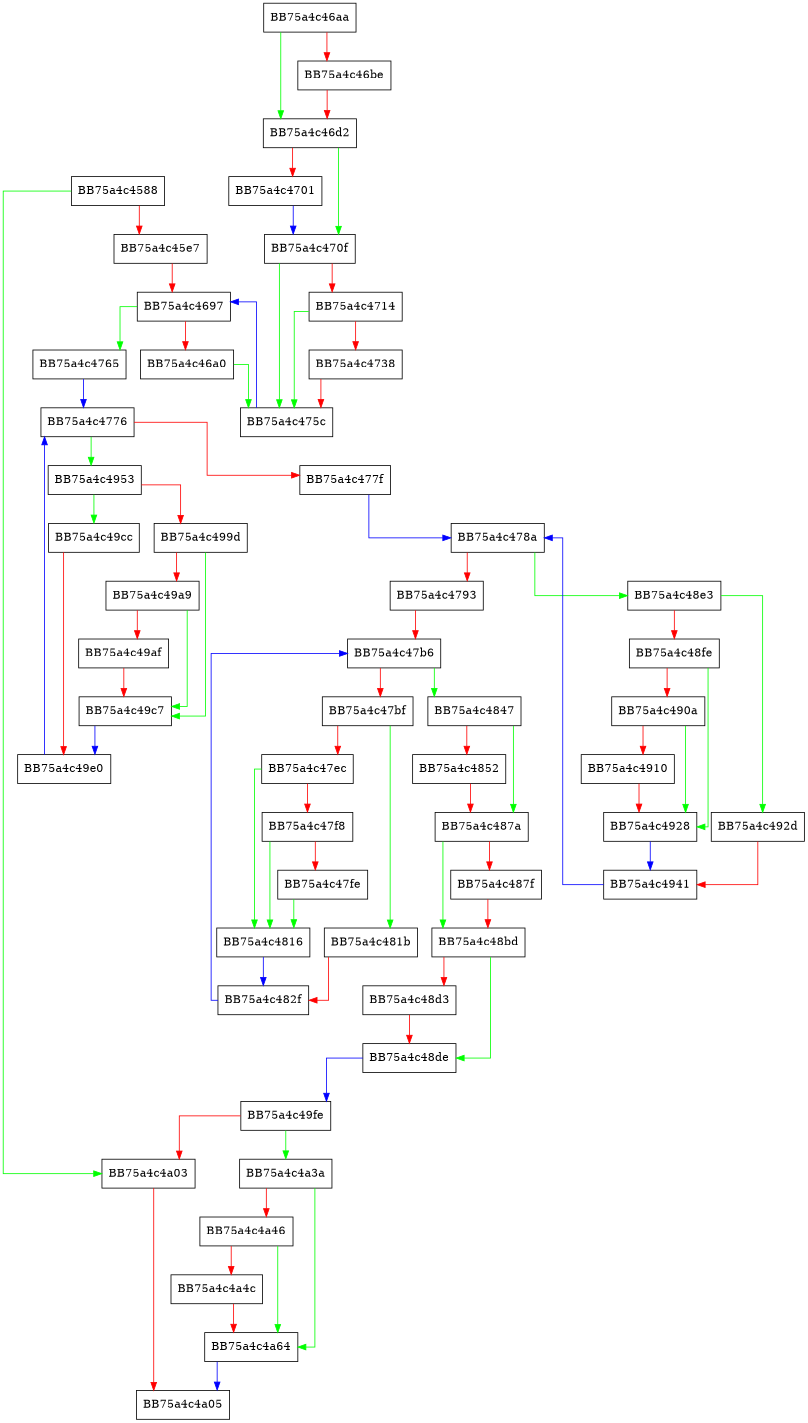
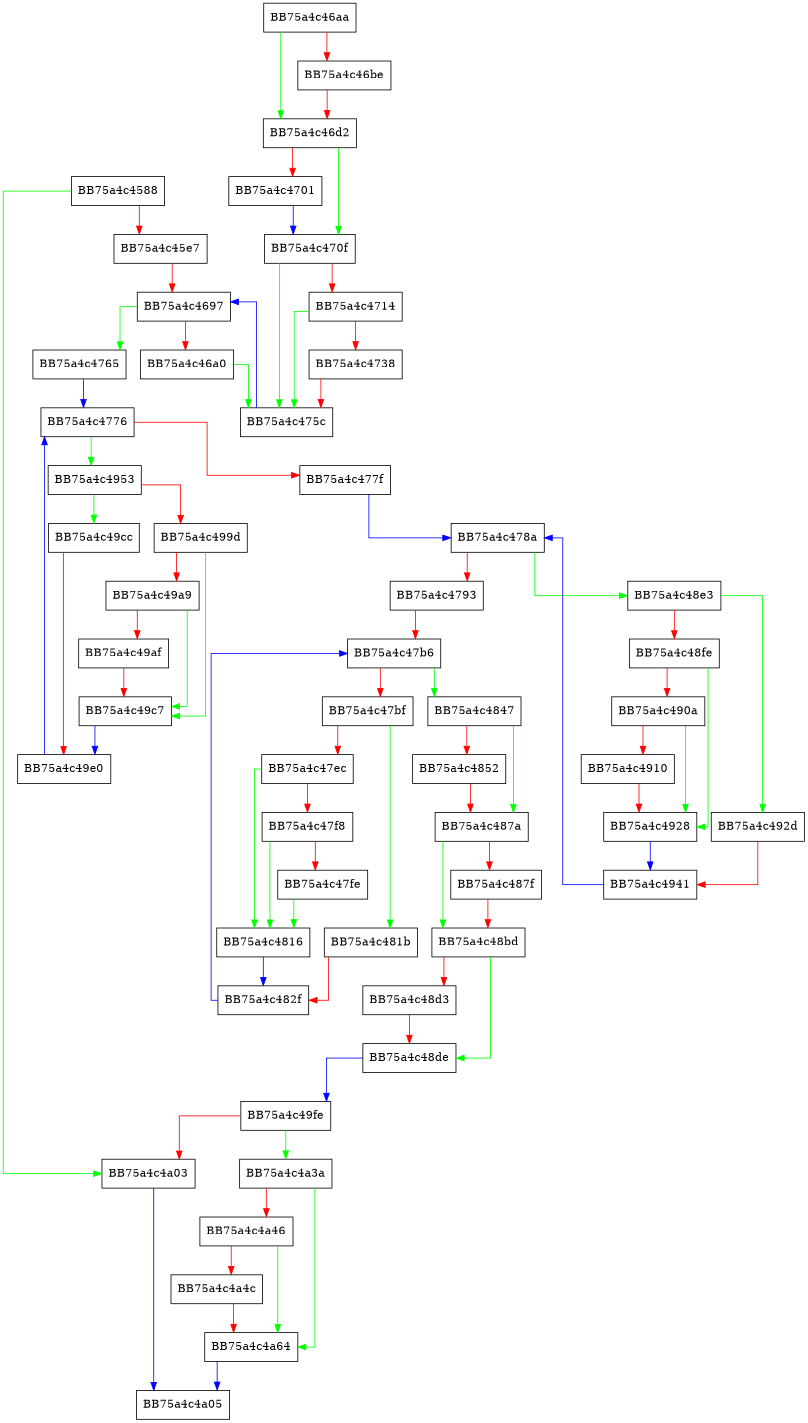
(154, 1285) -> (154, 1285)
